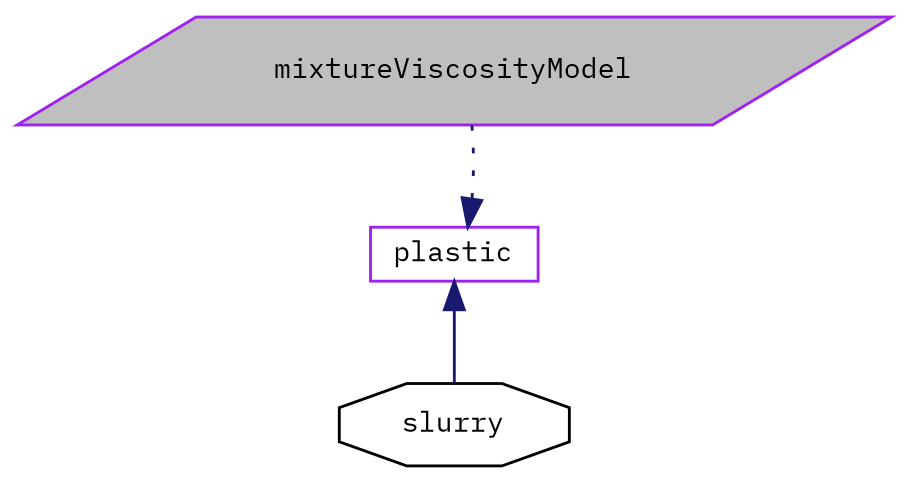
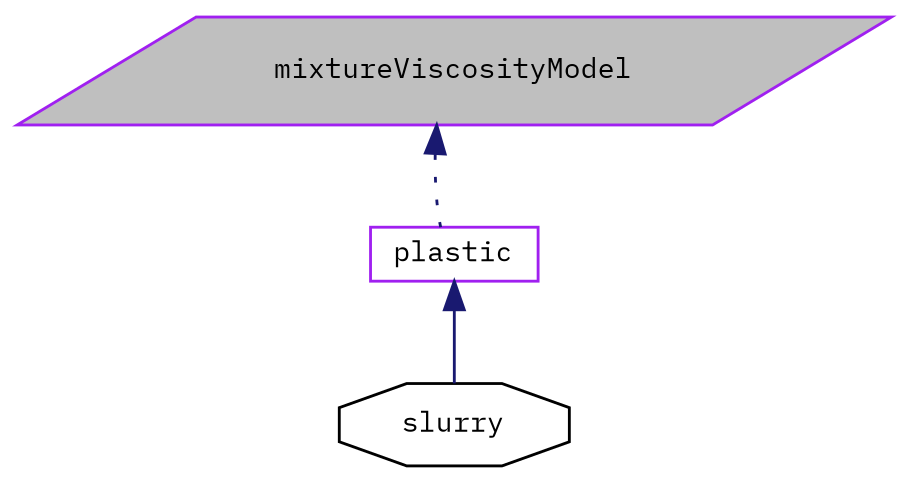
(473, 162) -> (436, 191)
